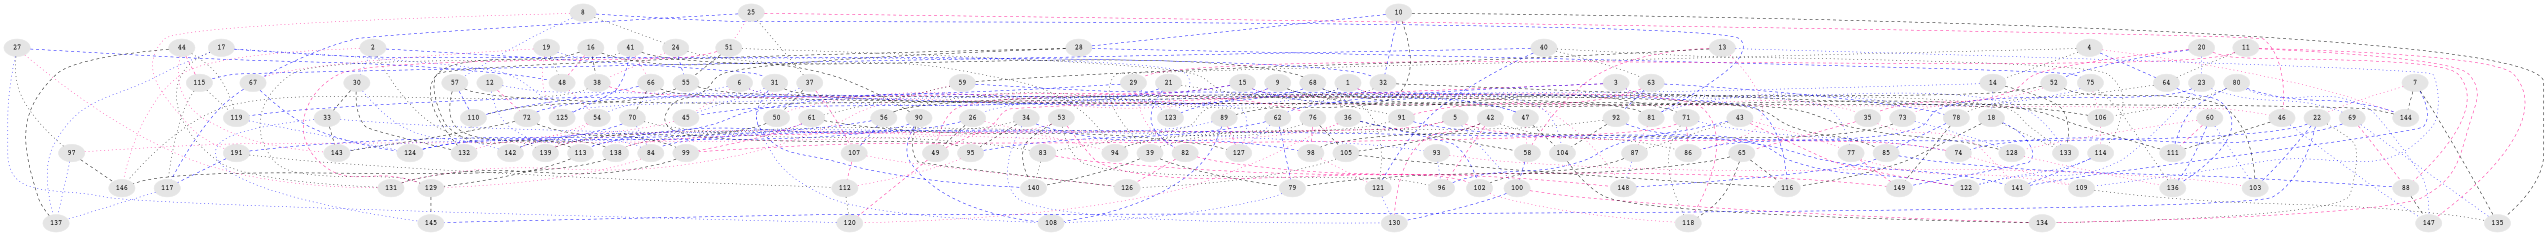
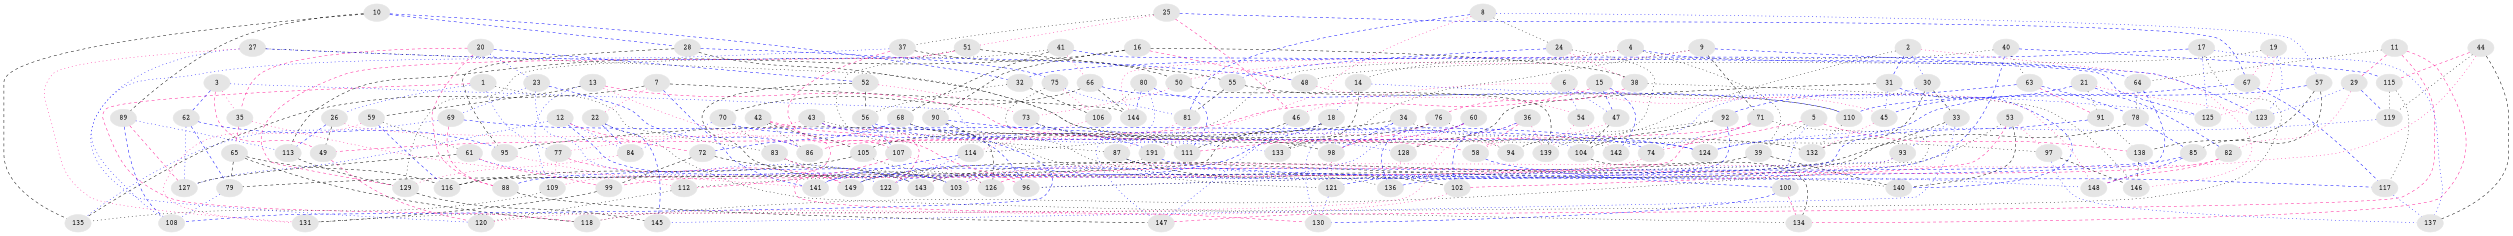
none -> (1104, 104)
(1468, 143) -> (1502, 136)
(2288, 154) -> (750, 174)
